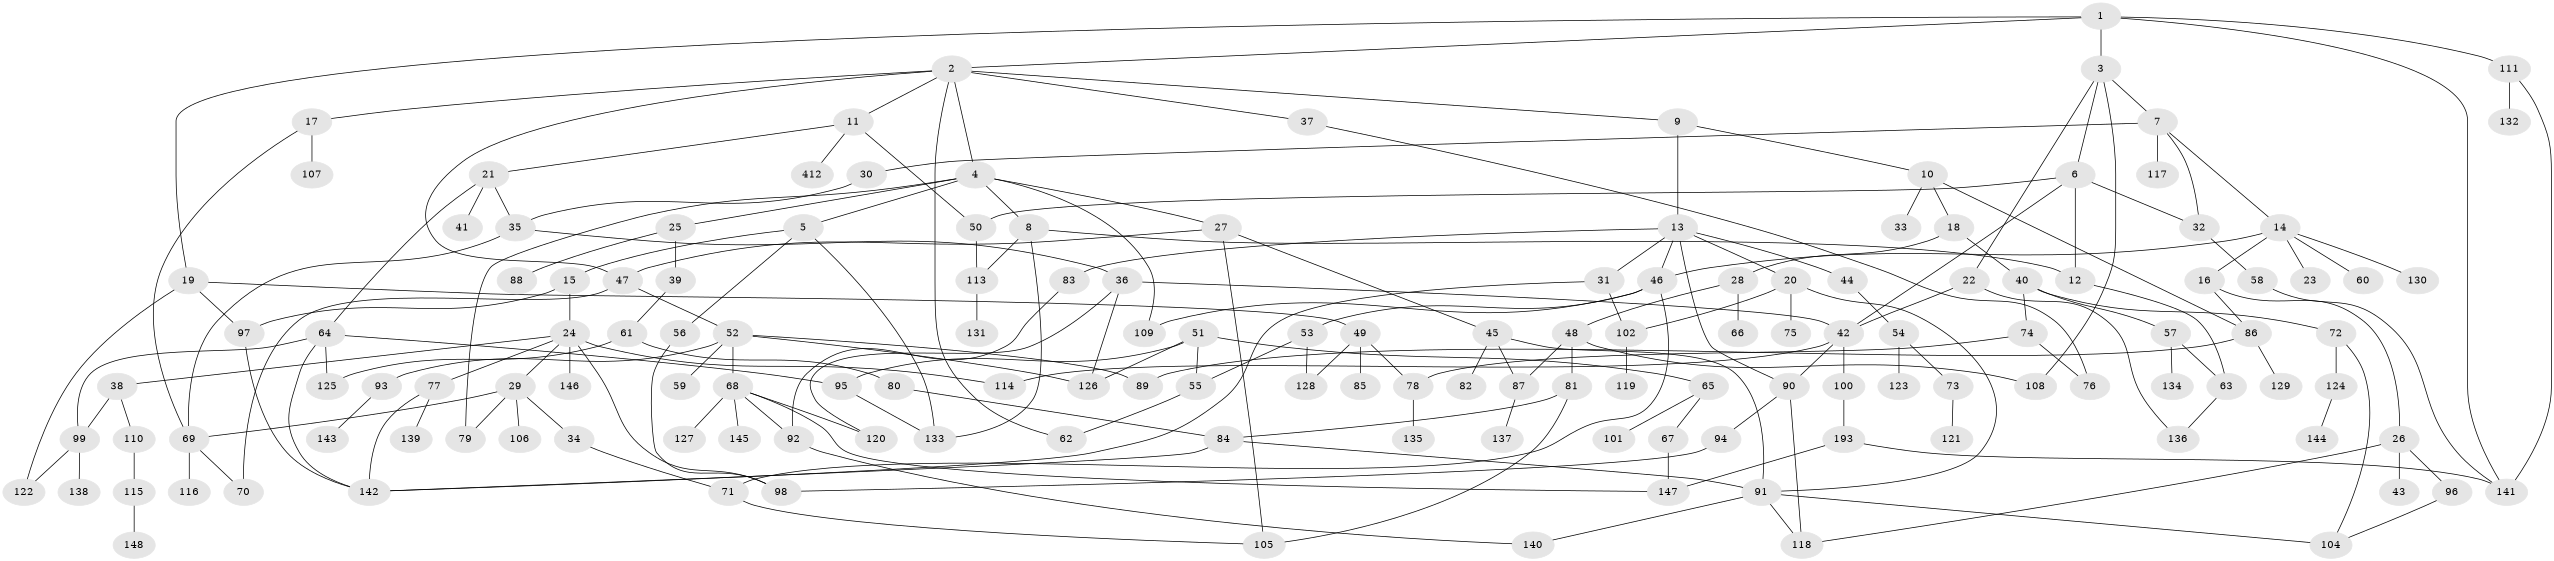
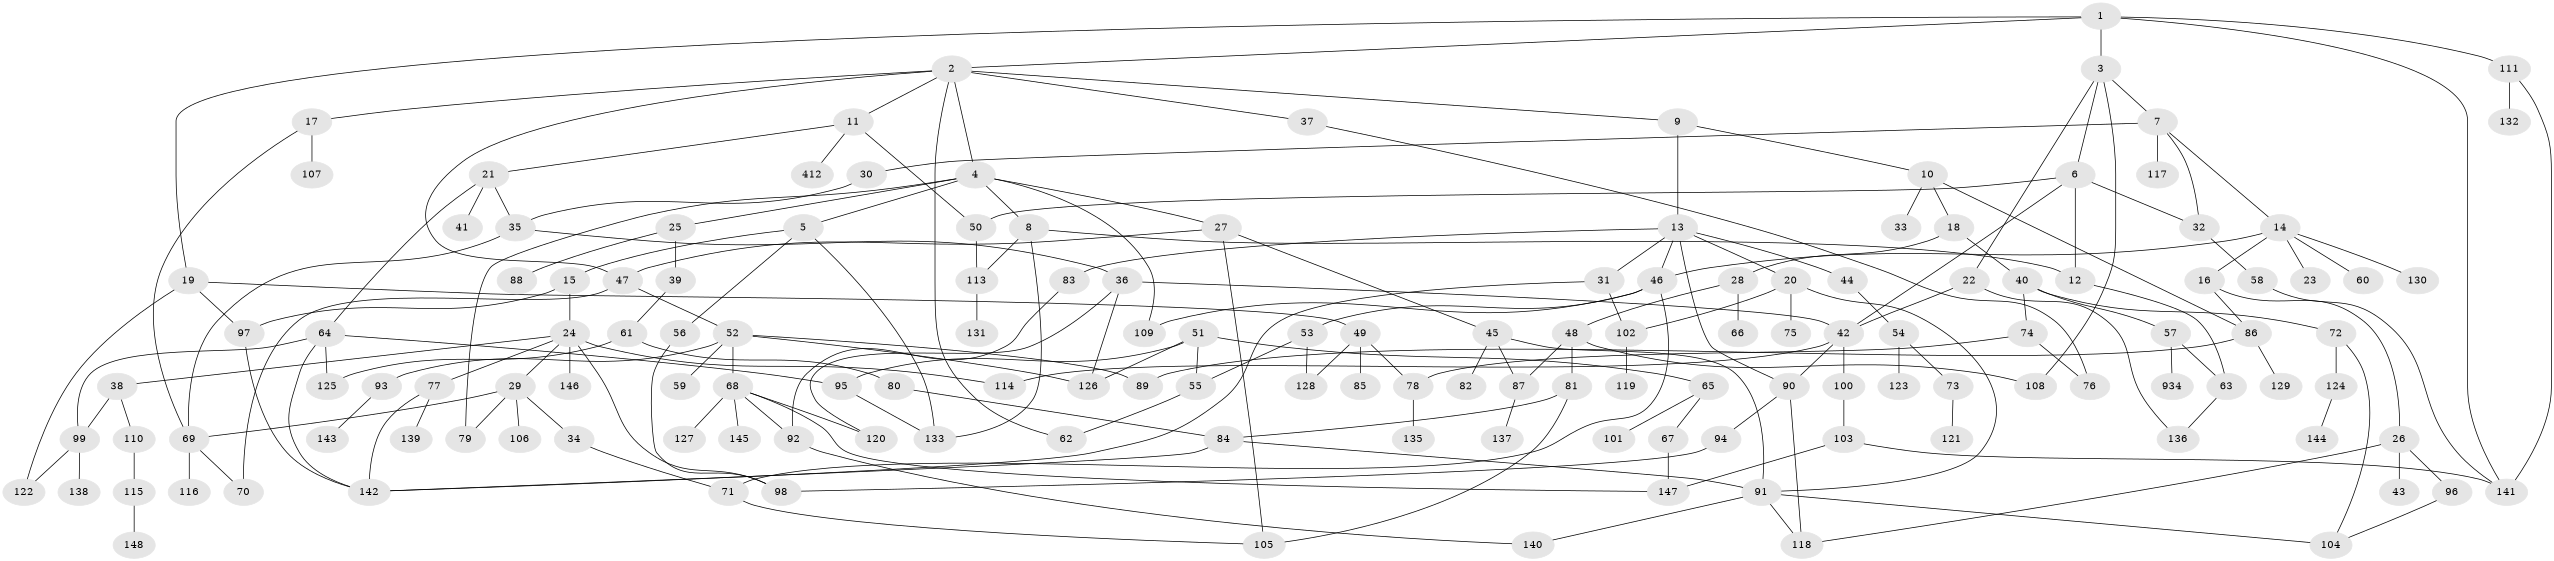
(2172, 386) -> (2172, 386)
(1844, 439) -> (1844, 439)
